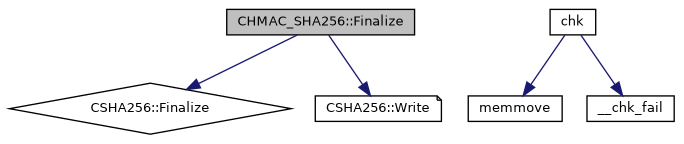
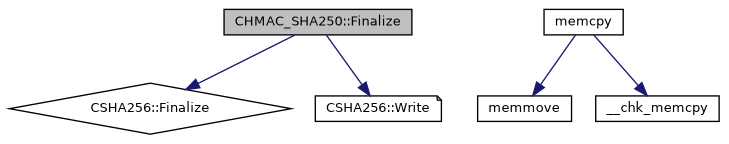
(321, 22) -> (318, 22)
(573, 22) -> (584, 22)
(631, 109) -> (657, 109)
